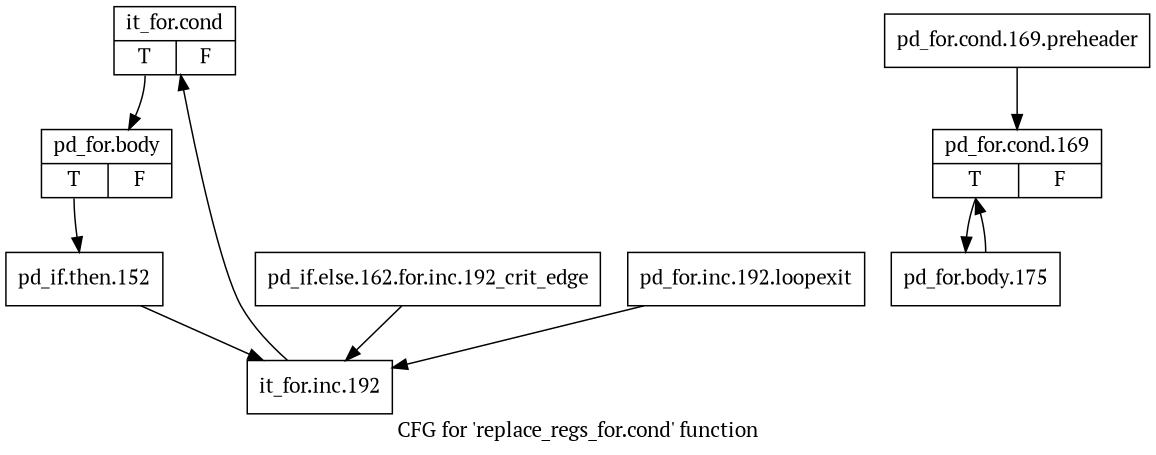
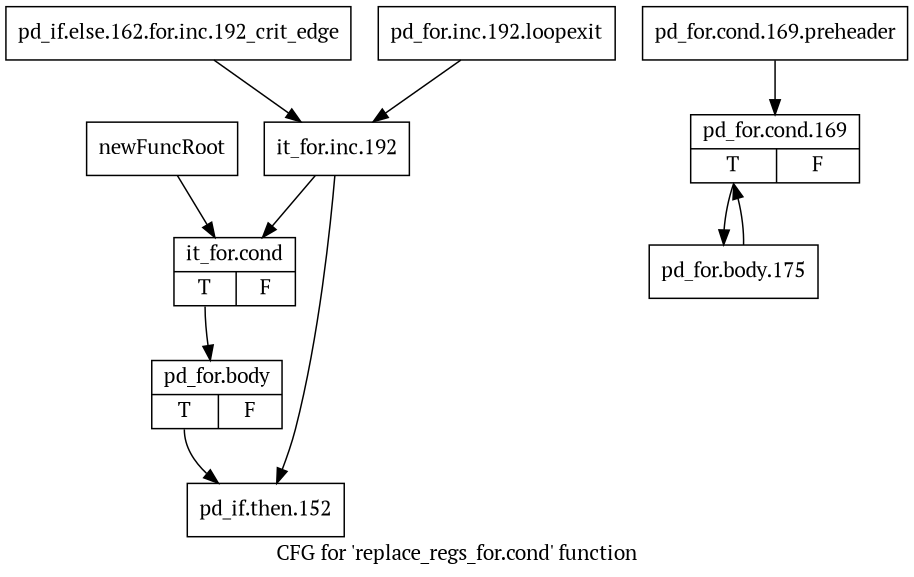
none -> (162, 149)
(195, 330) -> (317, 324)
